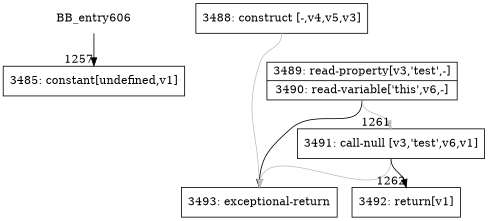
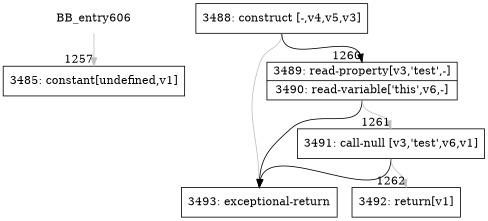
(94, 45) -> (94, 45)
none -> (318, 48)
(396, 170) -> (396, 170)
(329, 174) -> (329, 174)
